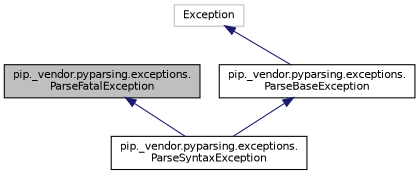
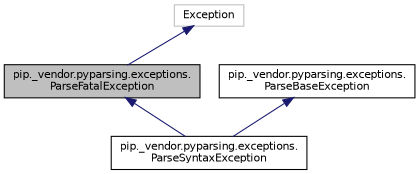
(263, 48) -> (156, 48)
